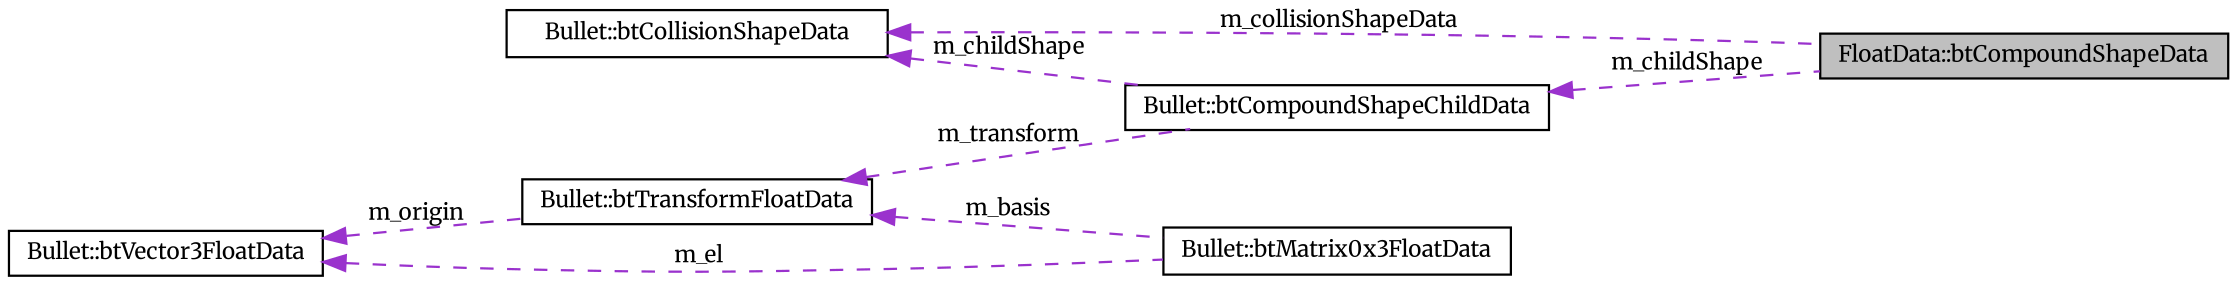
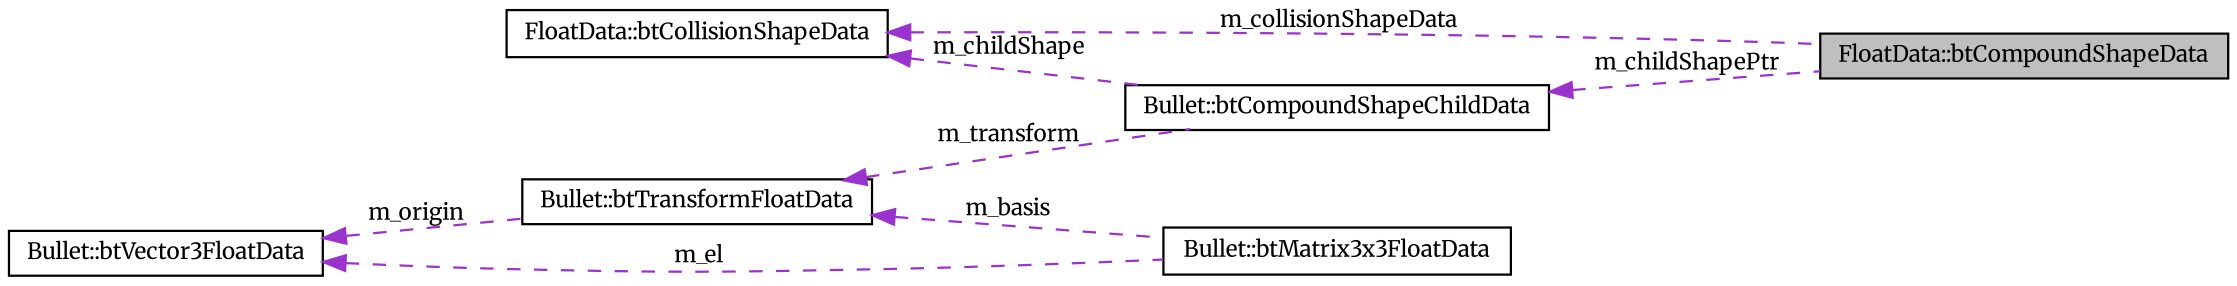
(697, 34) -> (697, 34)
(1685, 64) -> (1685, 64)
(1337, 251) -> (1337, 251)
